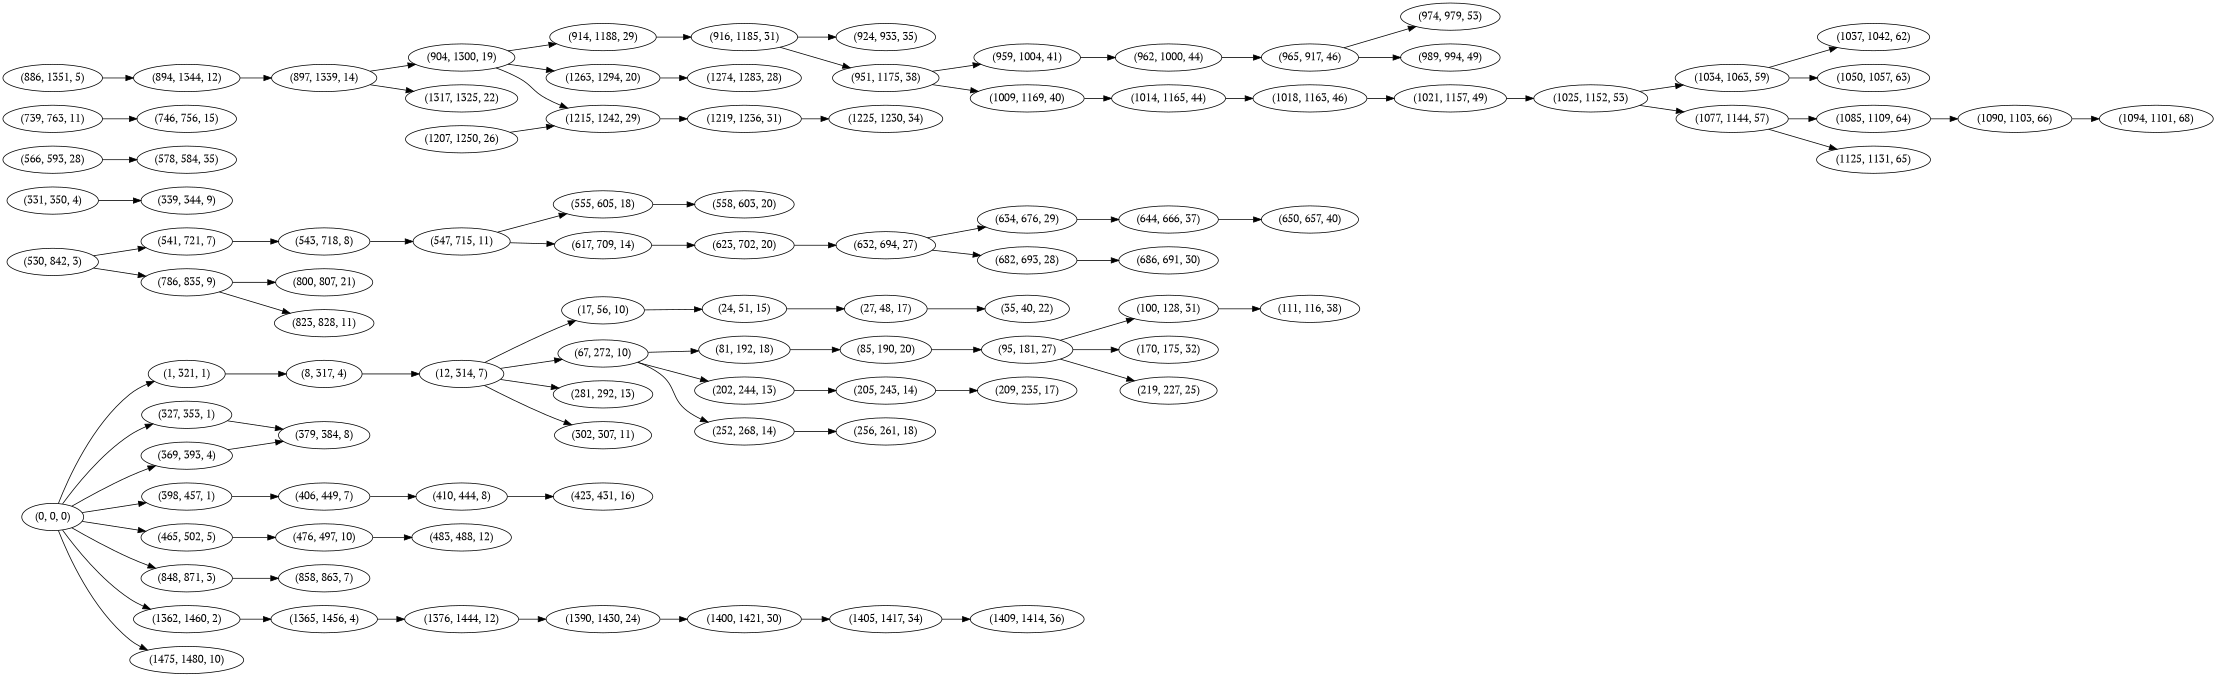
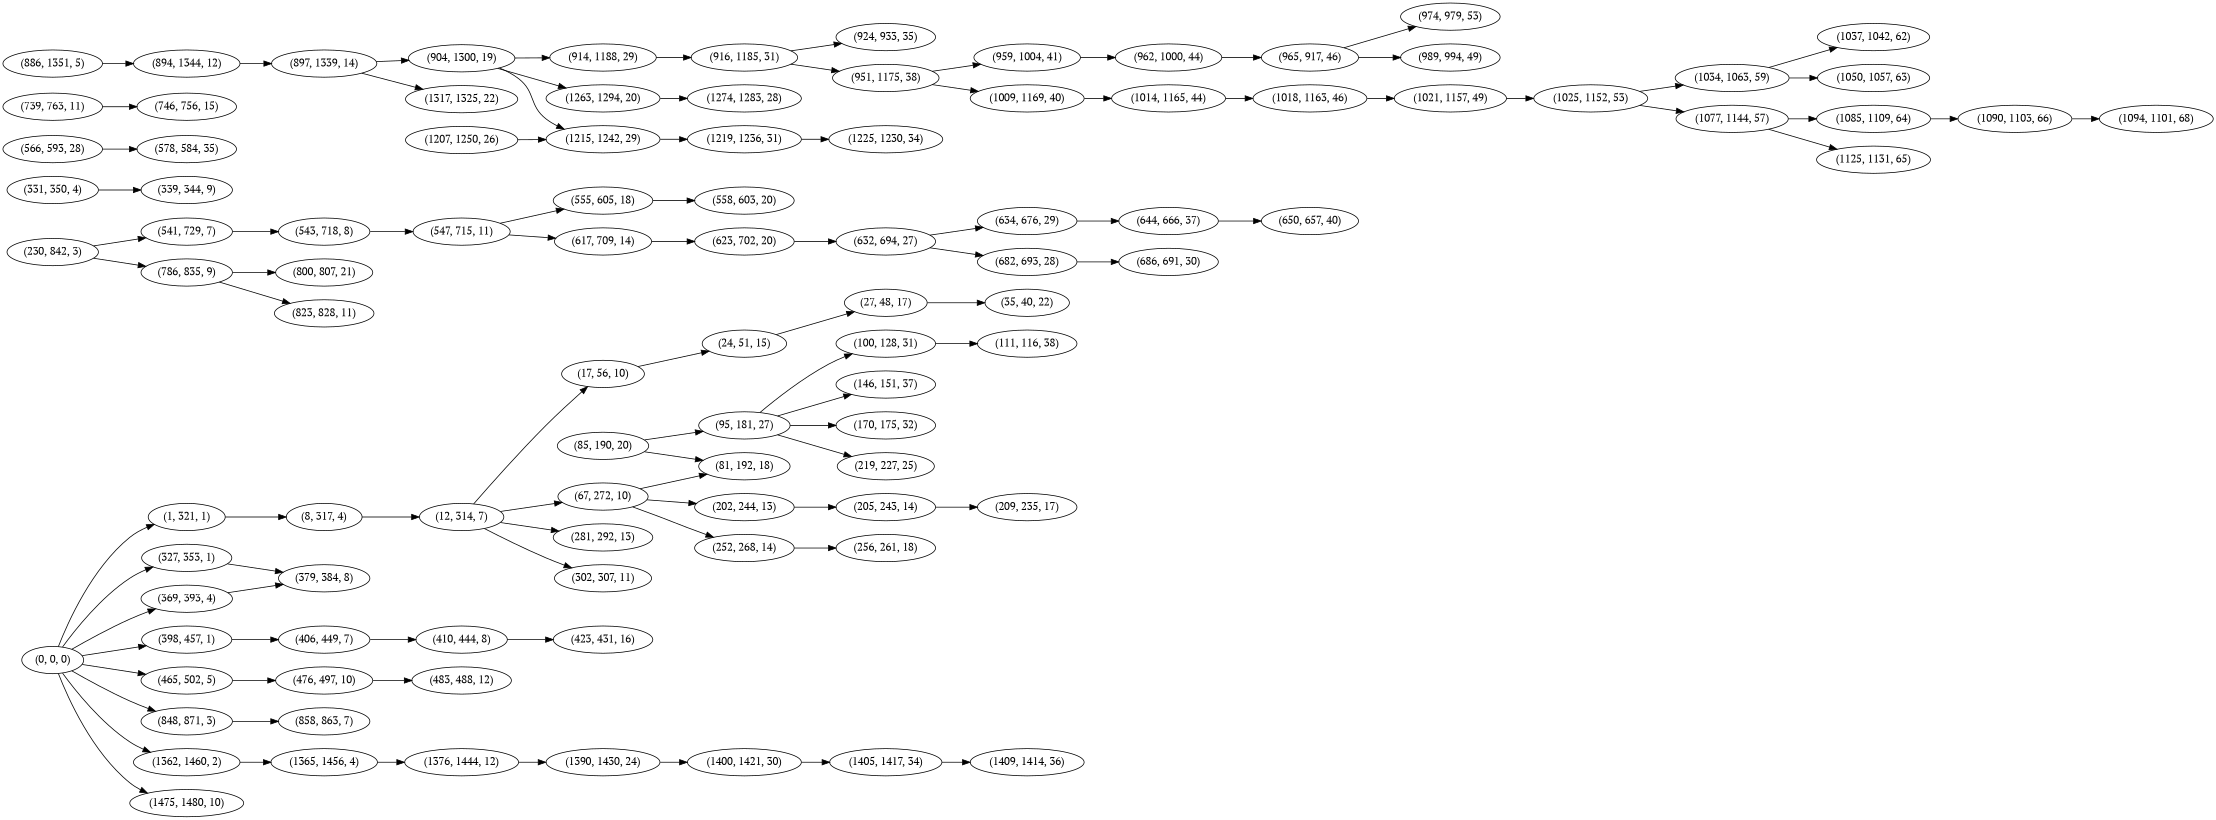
(187, 241) -> (187, 232)
(53, 262) -> (53, 252)
(811, 350) -> (670, 456)
none -> (886, 385)
